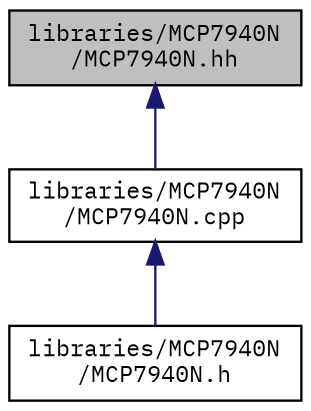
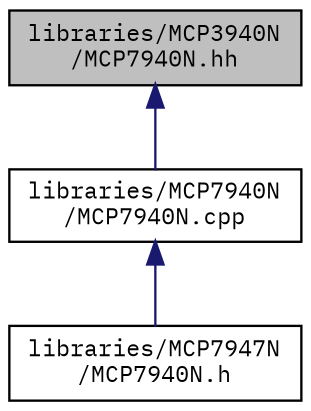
(155, 48) -> (155, 48)
(155, 363) -> (155, 363)
